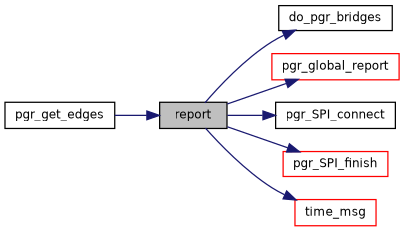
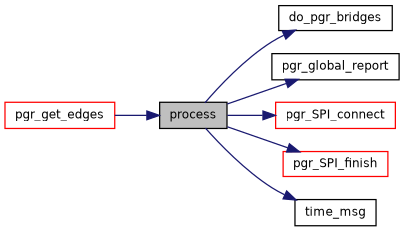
(336, 67) -> (336, 67)
(60, 115) -> (60, 115)
(193, 115) -> (193, 115)
(336, 115) -> (336, 115)
(336, 213) -> (336, 213)
